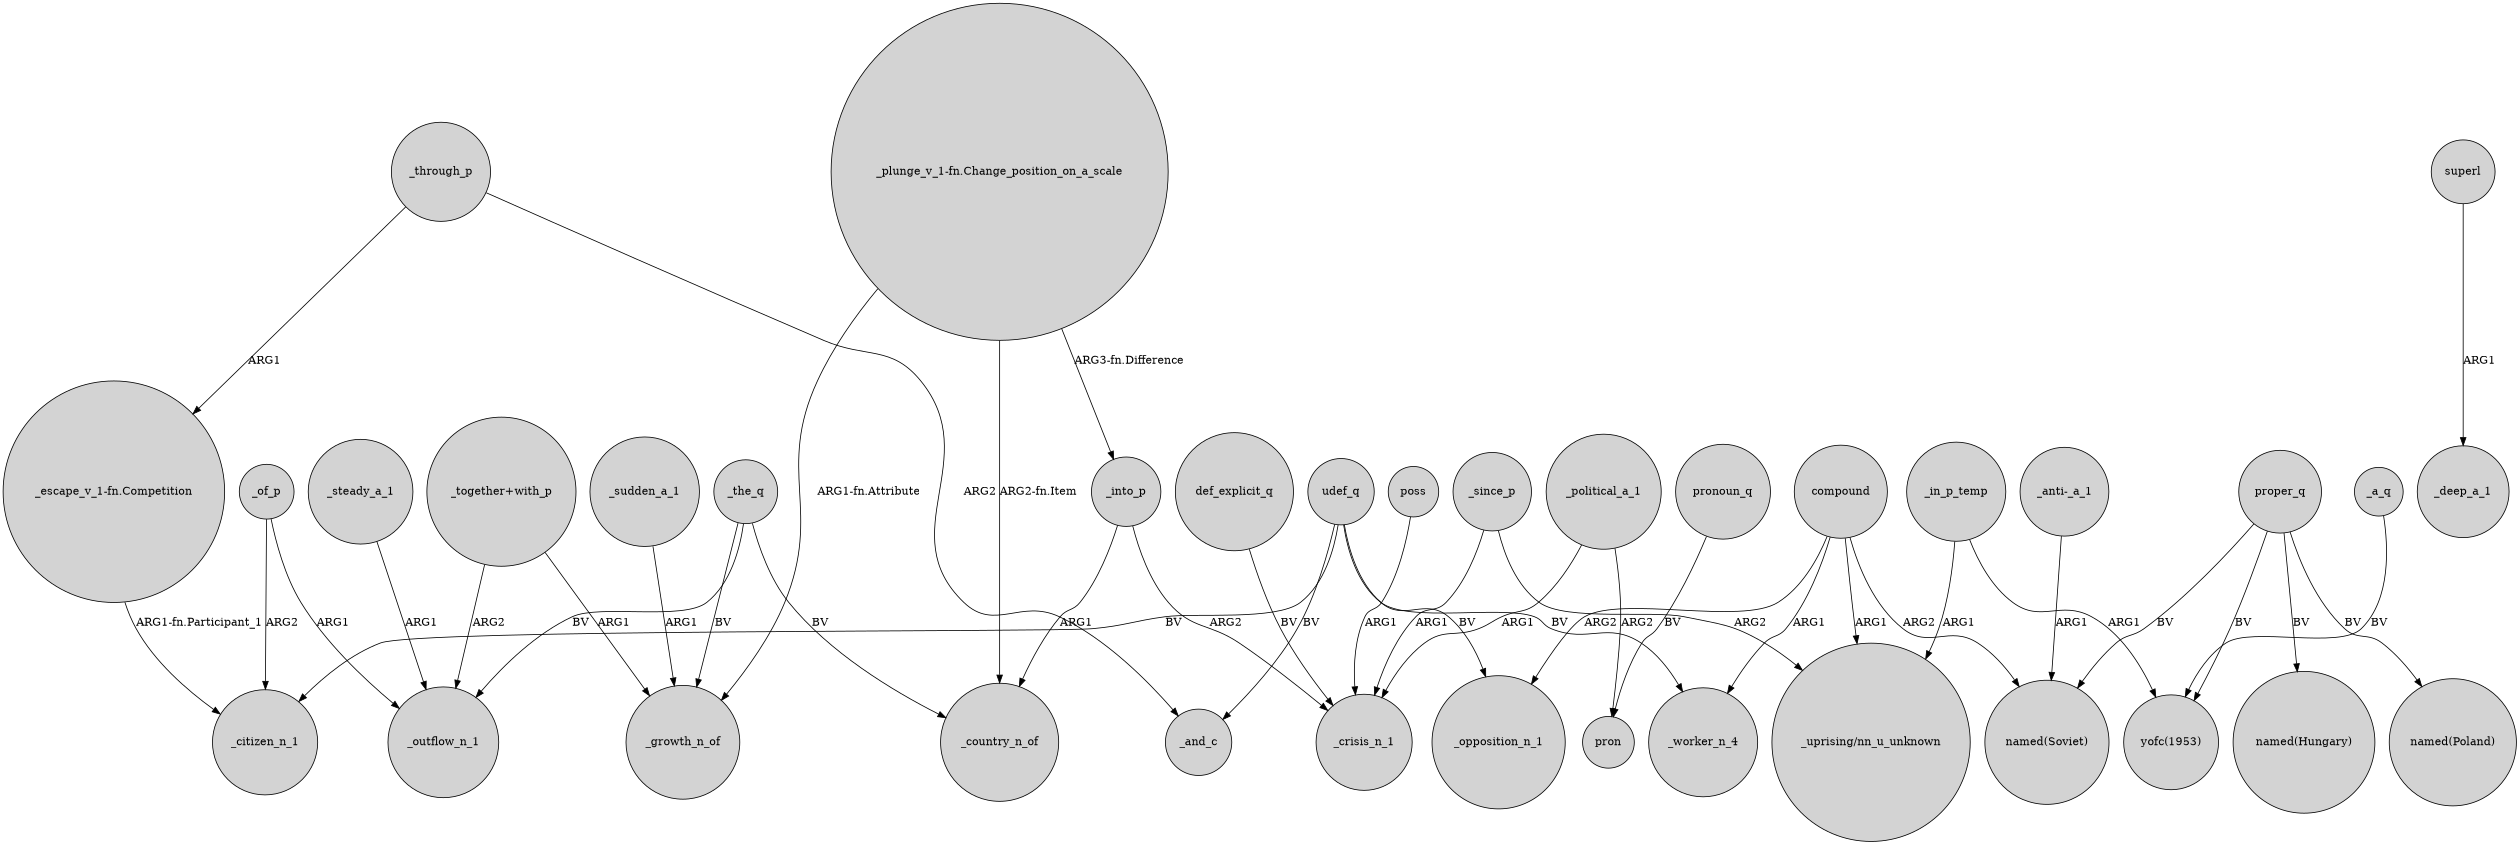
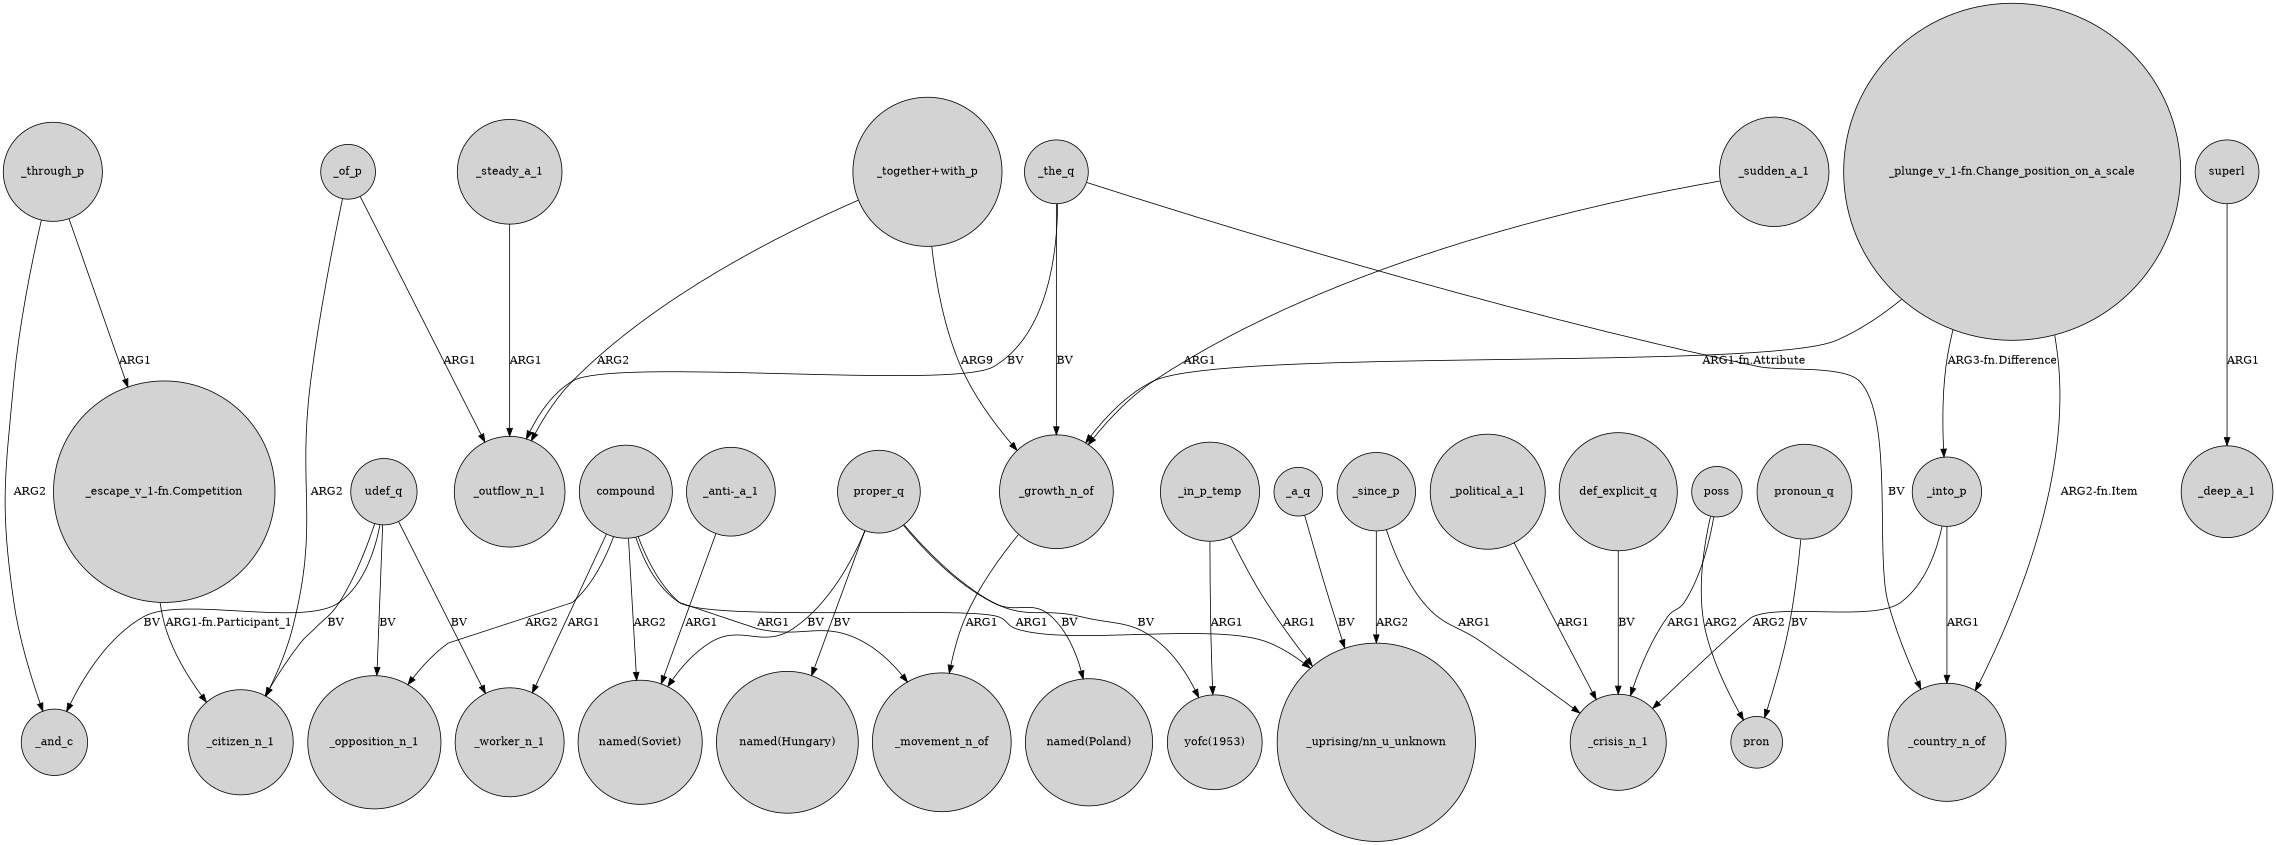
(614, 623) -> (977, 361)
(1620, 628) -> (1703, 618)
(2324, 638) -> (1323, 578)
none -> (942, 742)
(1703, 742) -> (510, 742)
